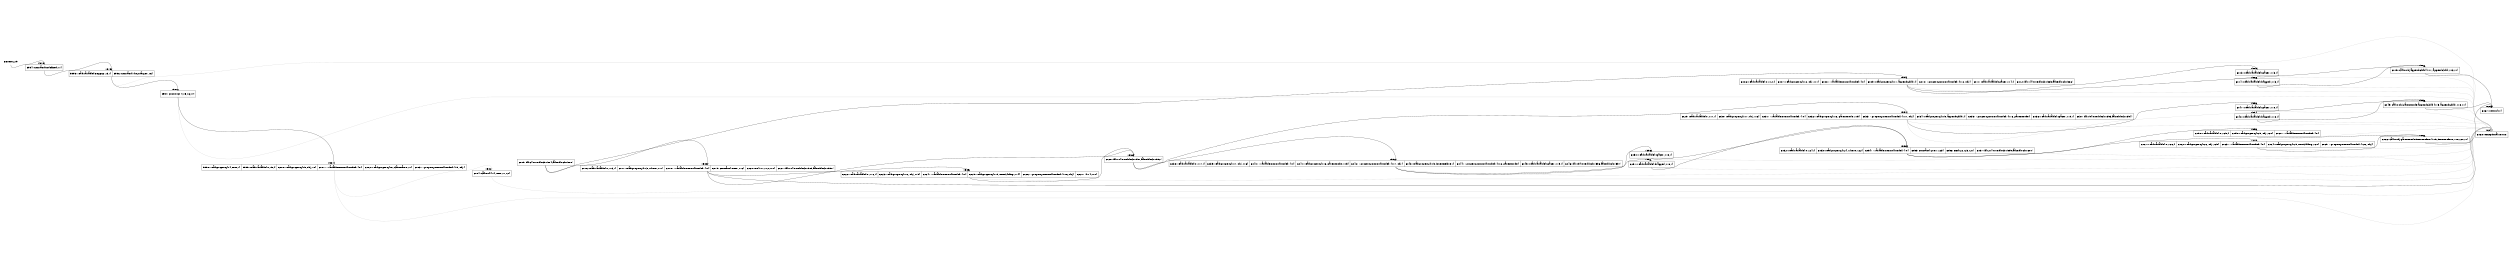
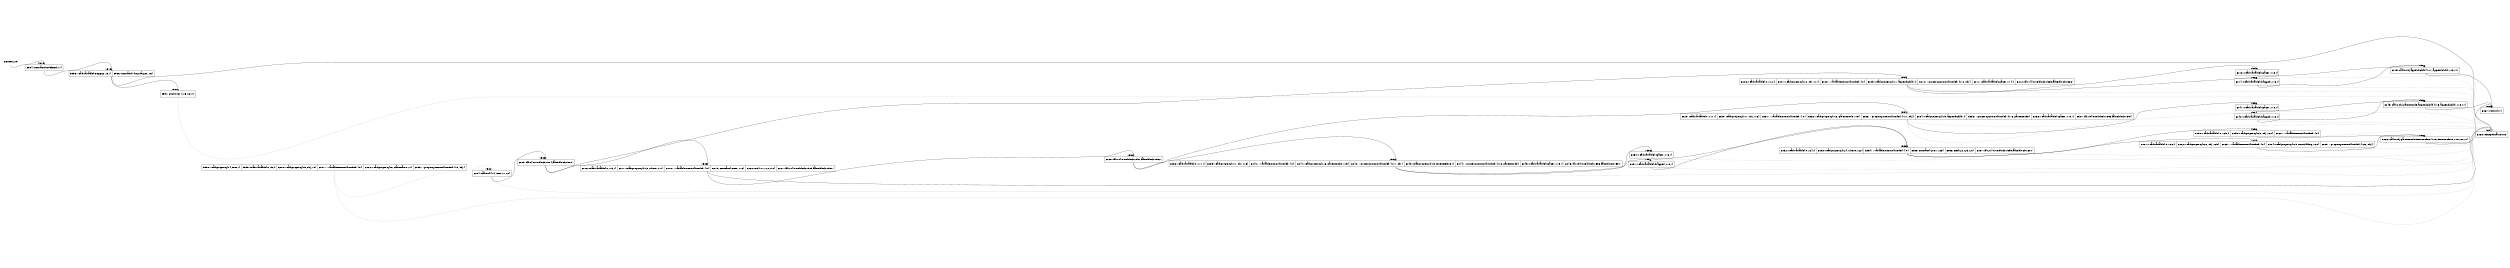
(1329, 62) -> (1329, 62)
(255, 131) -> none
none -> (514, 163)
(970, 174) -> none
